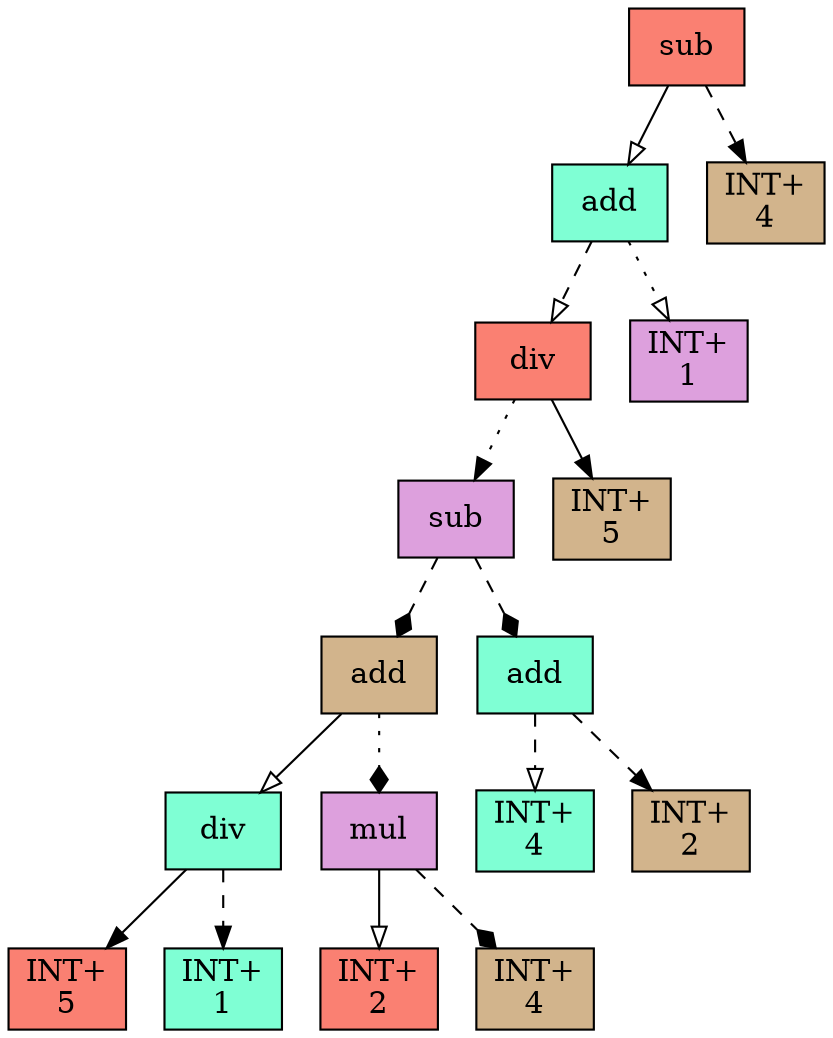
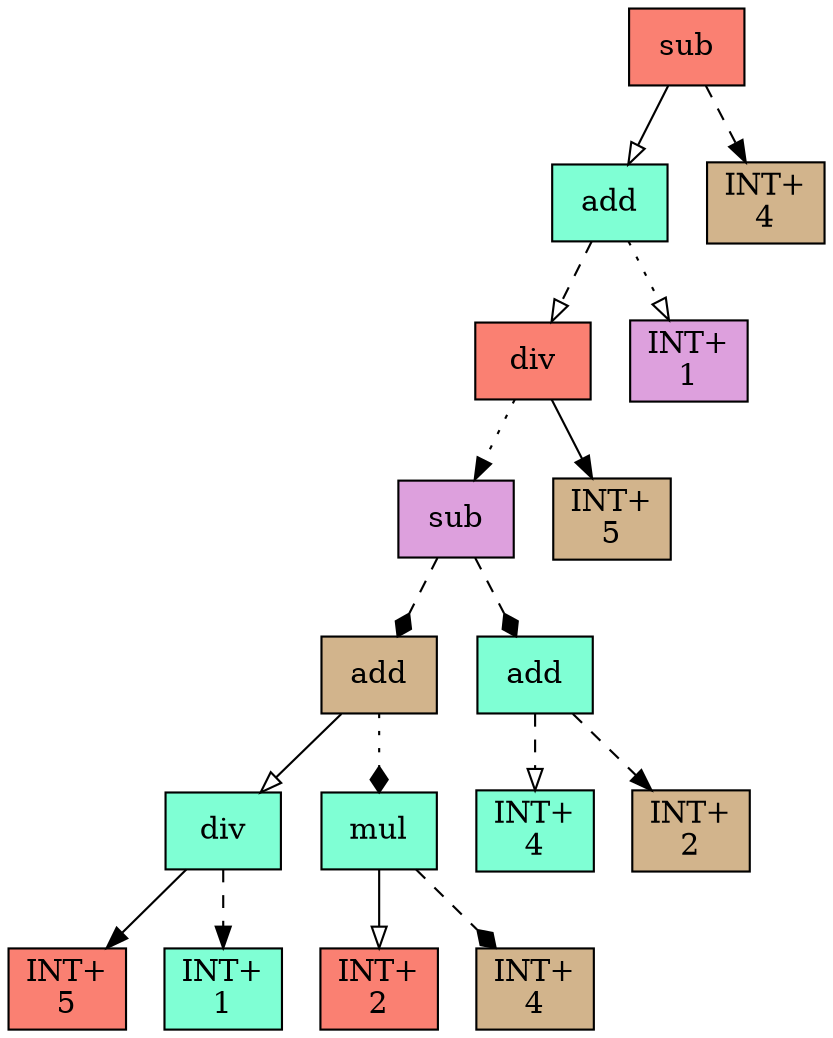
(379, 831) -> (379, 831)
